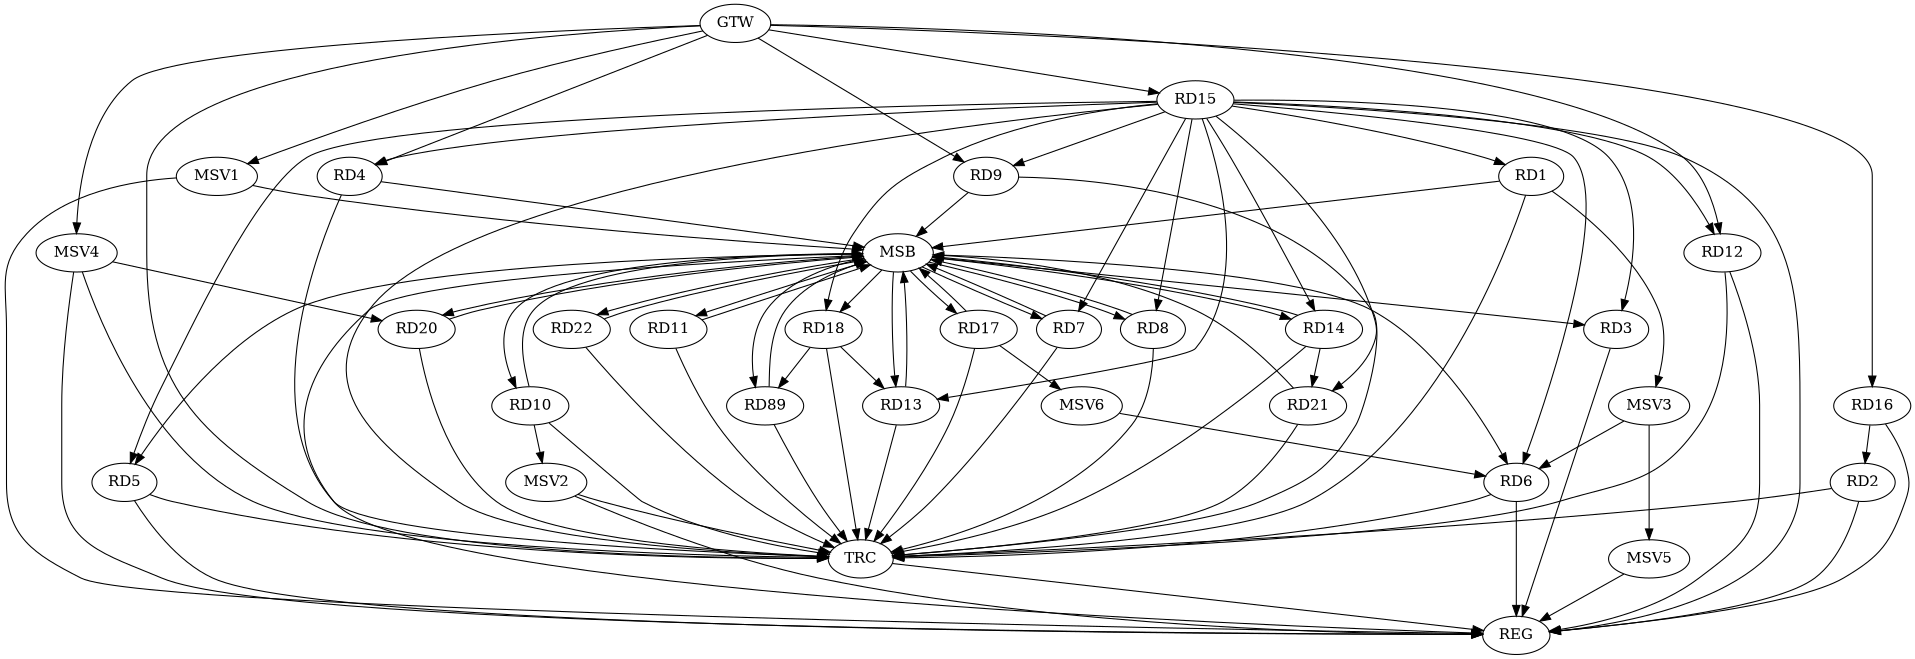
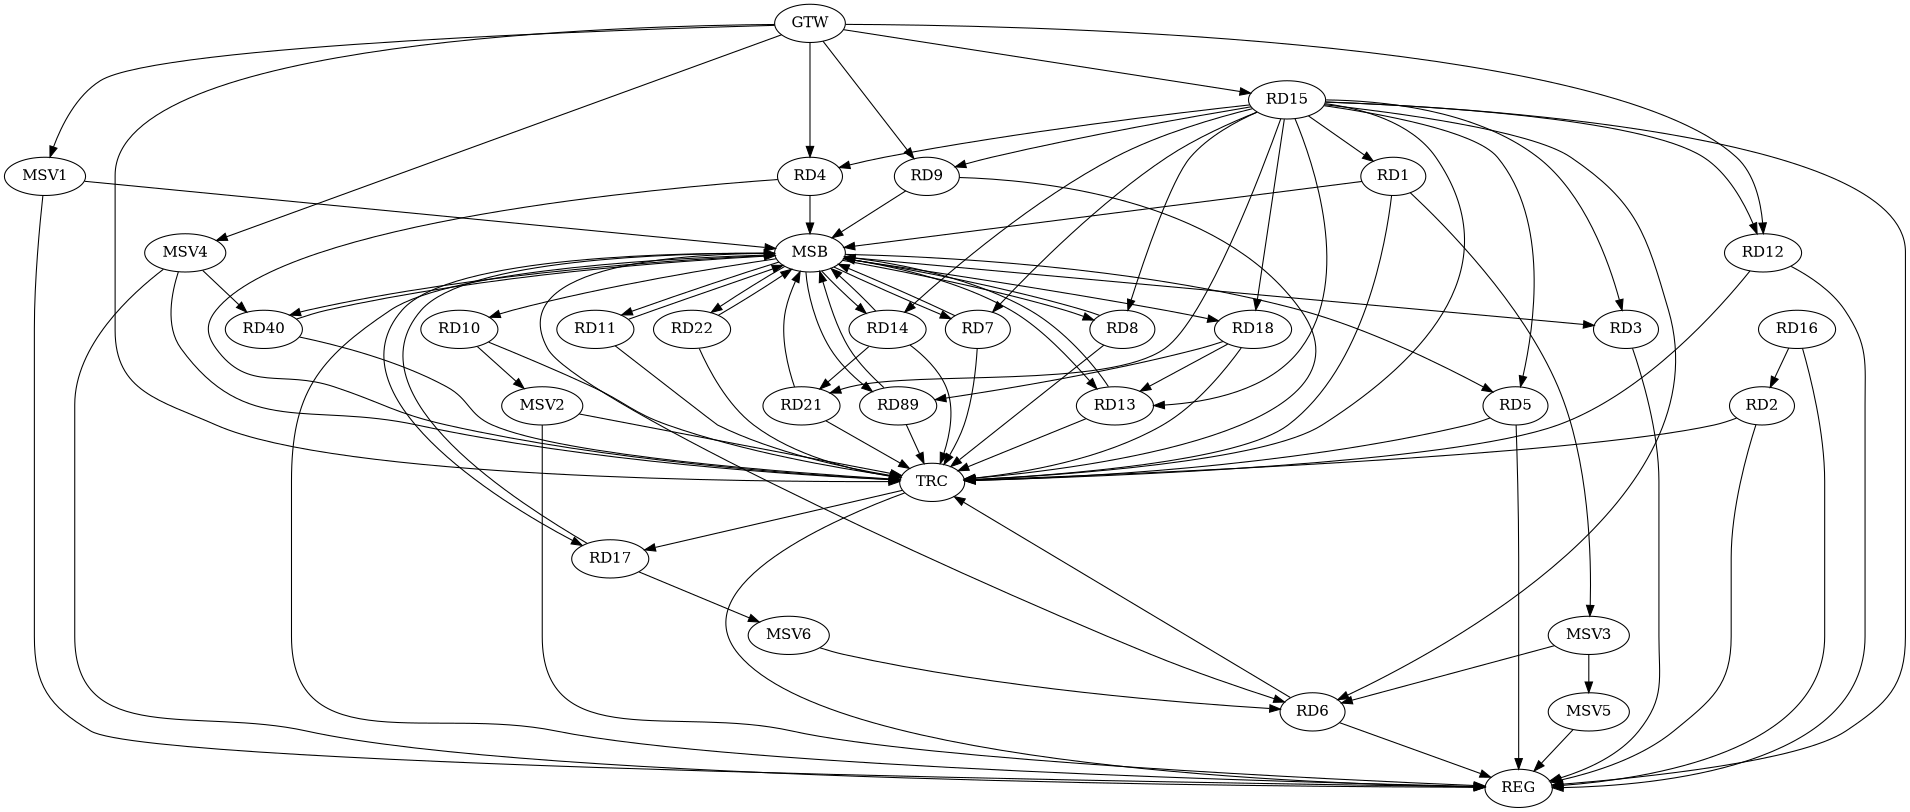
(1433, 64) -> none
(649, 269) -> none
(417, 329) -> (264, 329)
(938, 446) -> (779, 519)
